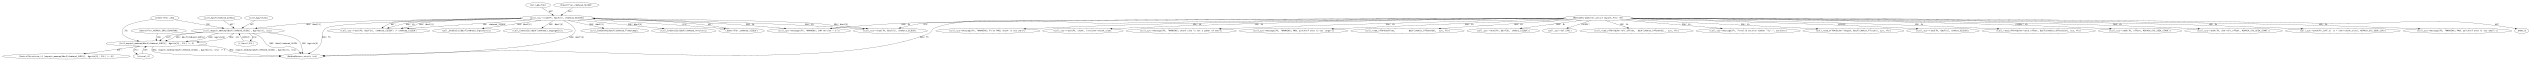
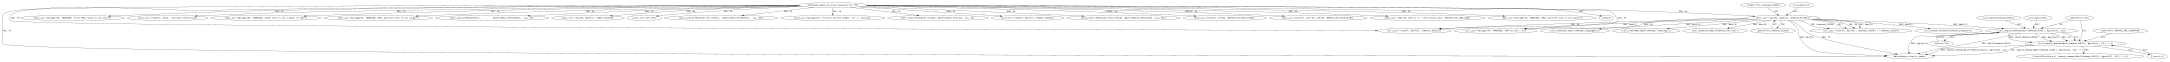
none -> (1310, 7)
(926, 24) -> (15, 18)
(1586, 24) -> (728, 12)
(1843, 24) -> (951, 12)
(2117, 24) -> (1191, 12)
(302, 56) -> (1910, 56)
